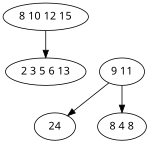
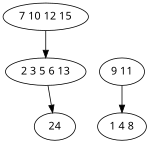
(46, 17) -> (46, 17)
(91, 97) -> (50, 95)
(122, 127) -> (122, 127)
